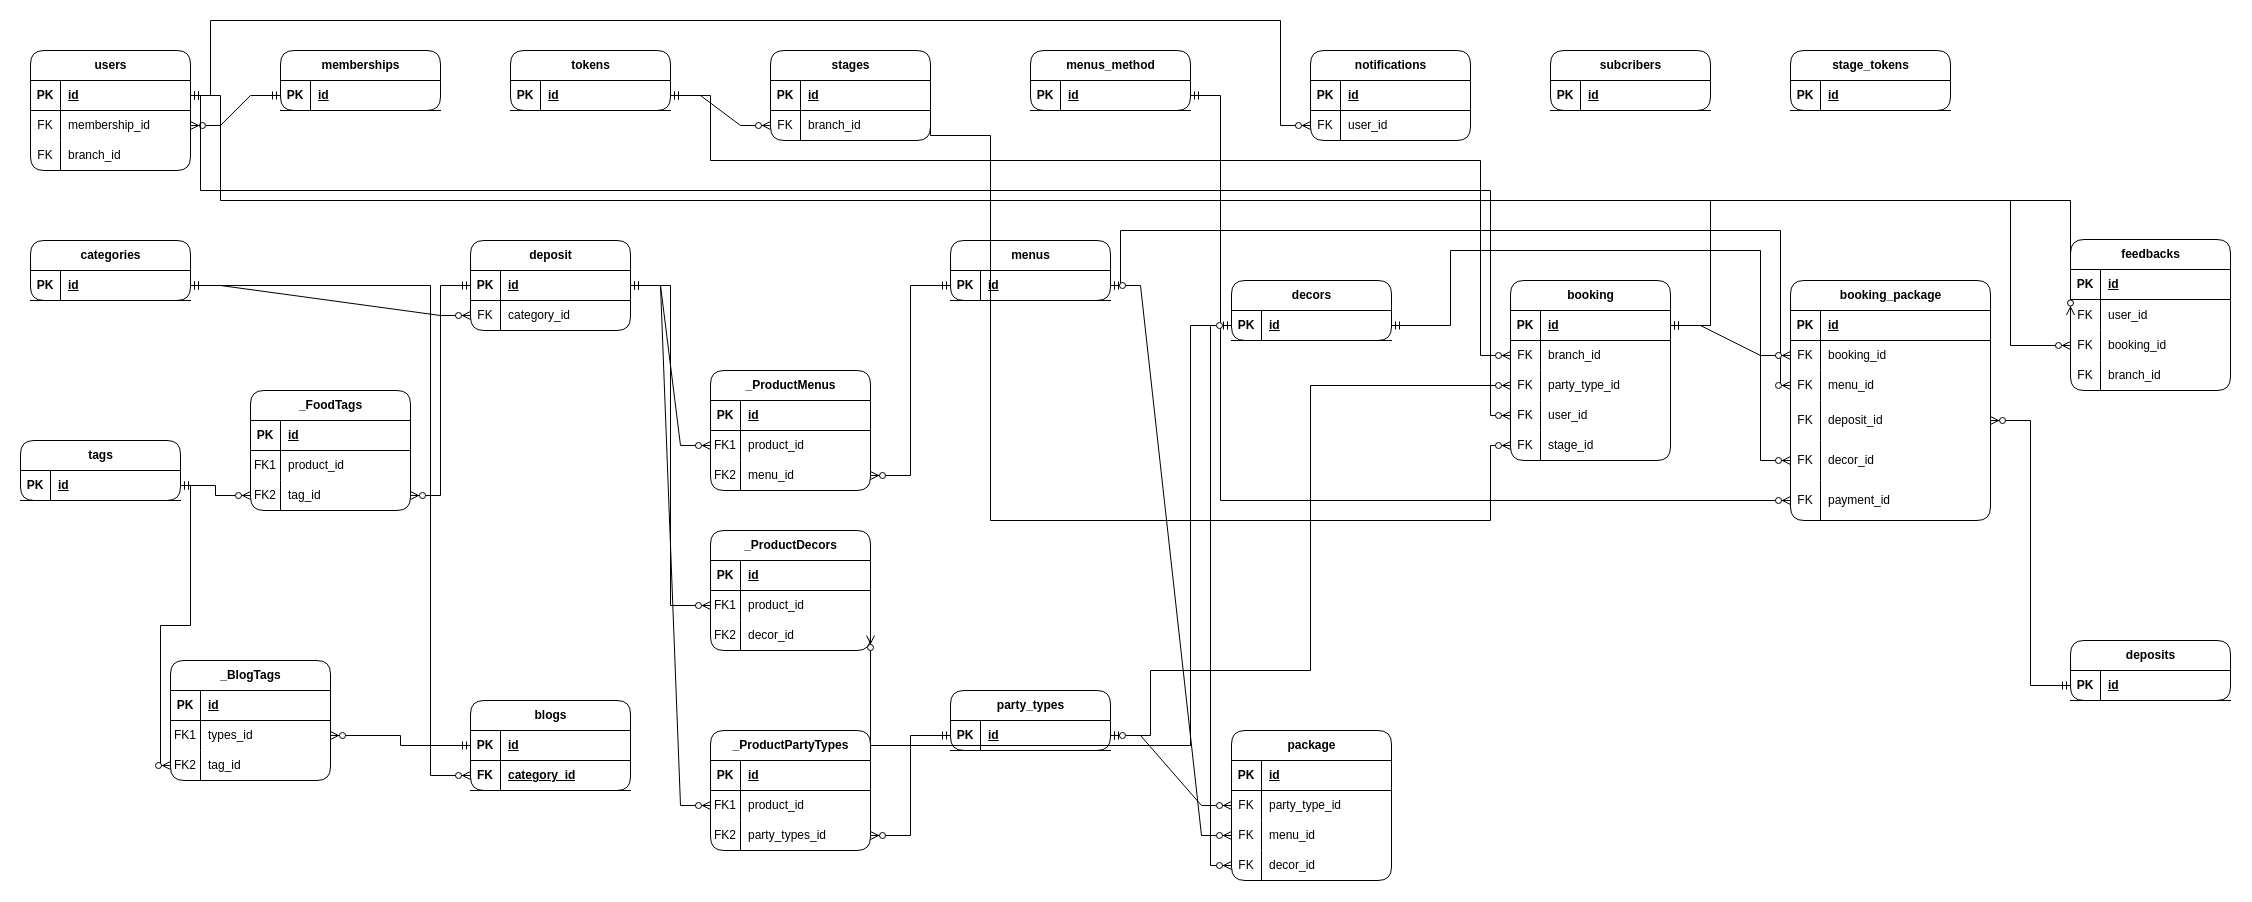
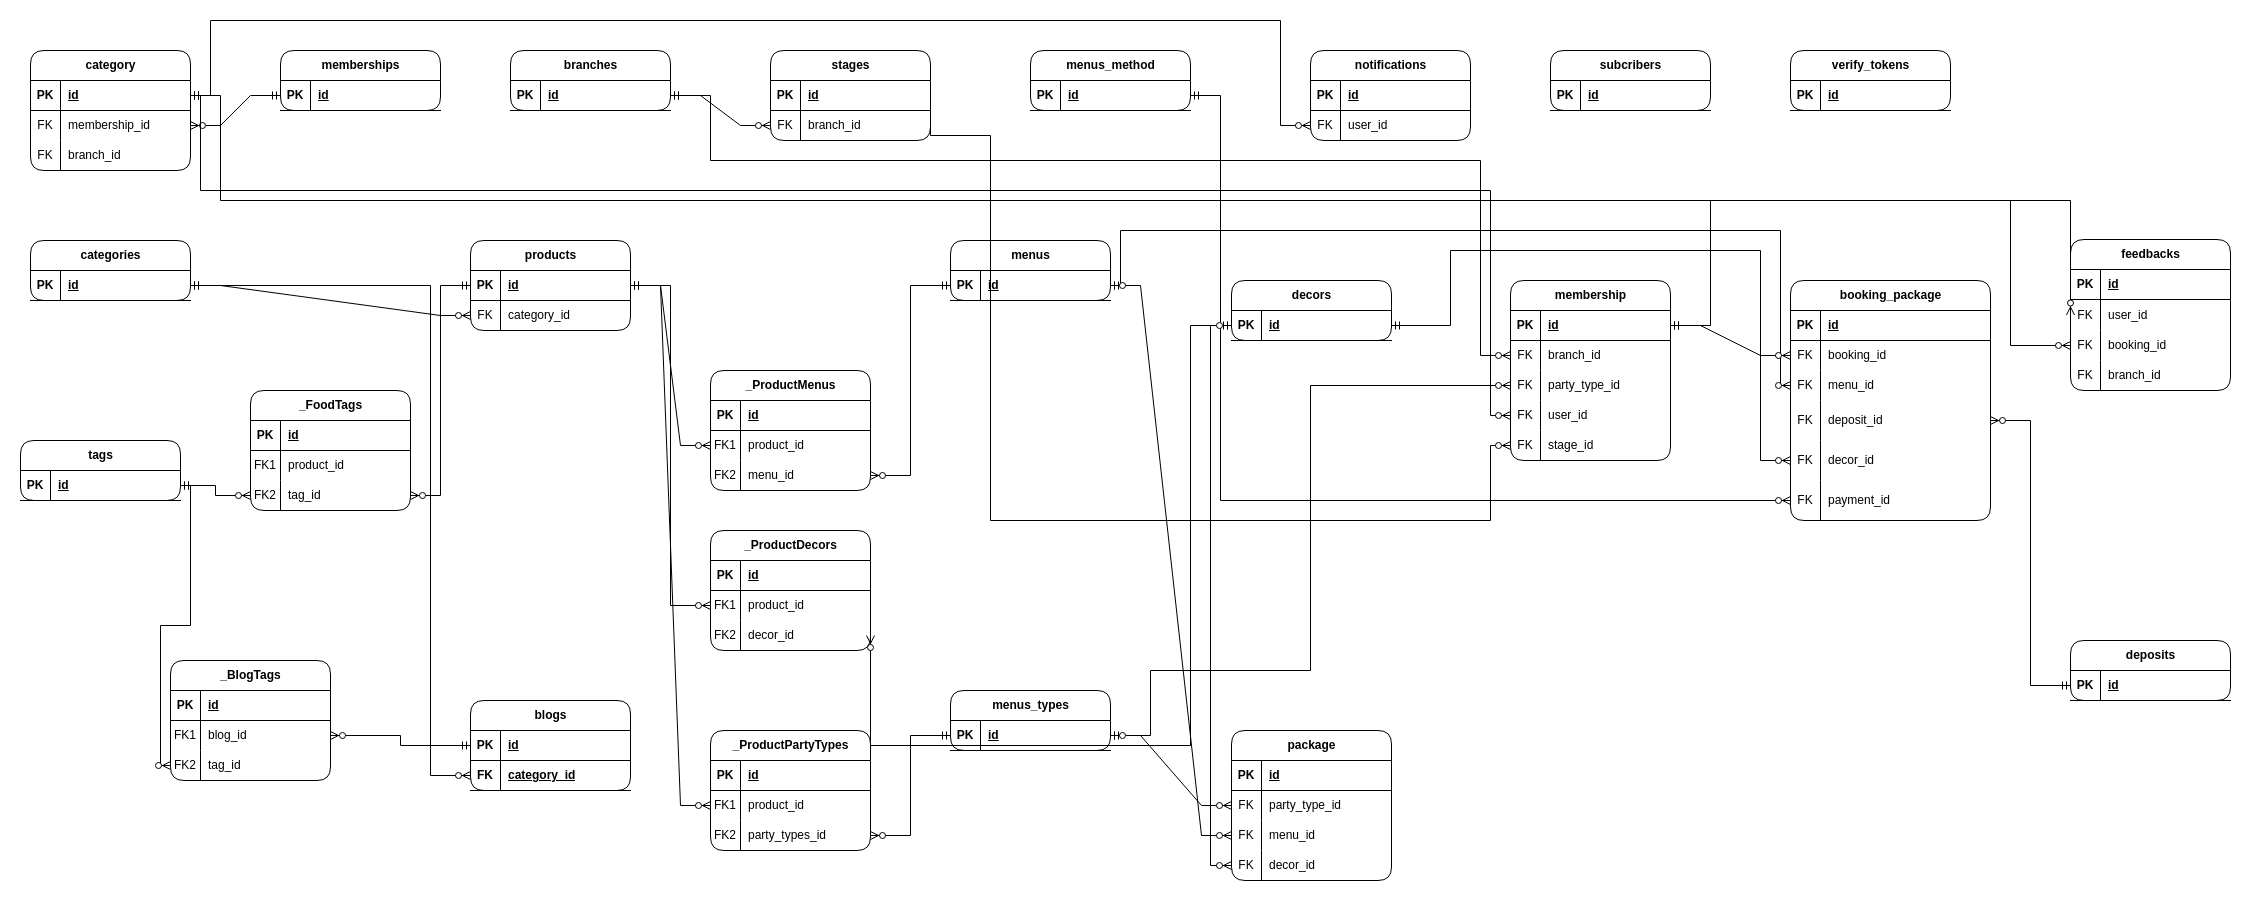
(111, 66) -> (111, 66)
(591, 66) -> (591, 66)
(1871, 66) -> (1871, 66)
(551, 256) -> (551, 256)
(1591, 296) -> (1591, 296)
(1031, 706) -> (1031, 706)
(234, 736) -> (229, 736)
